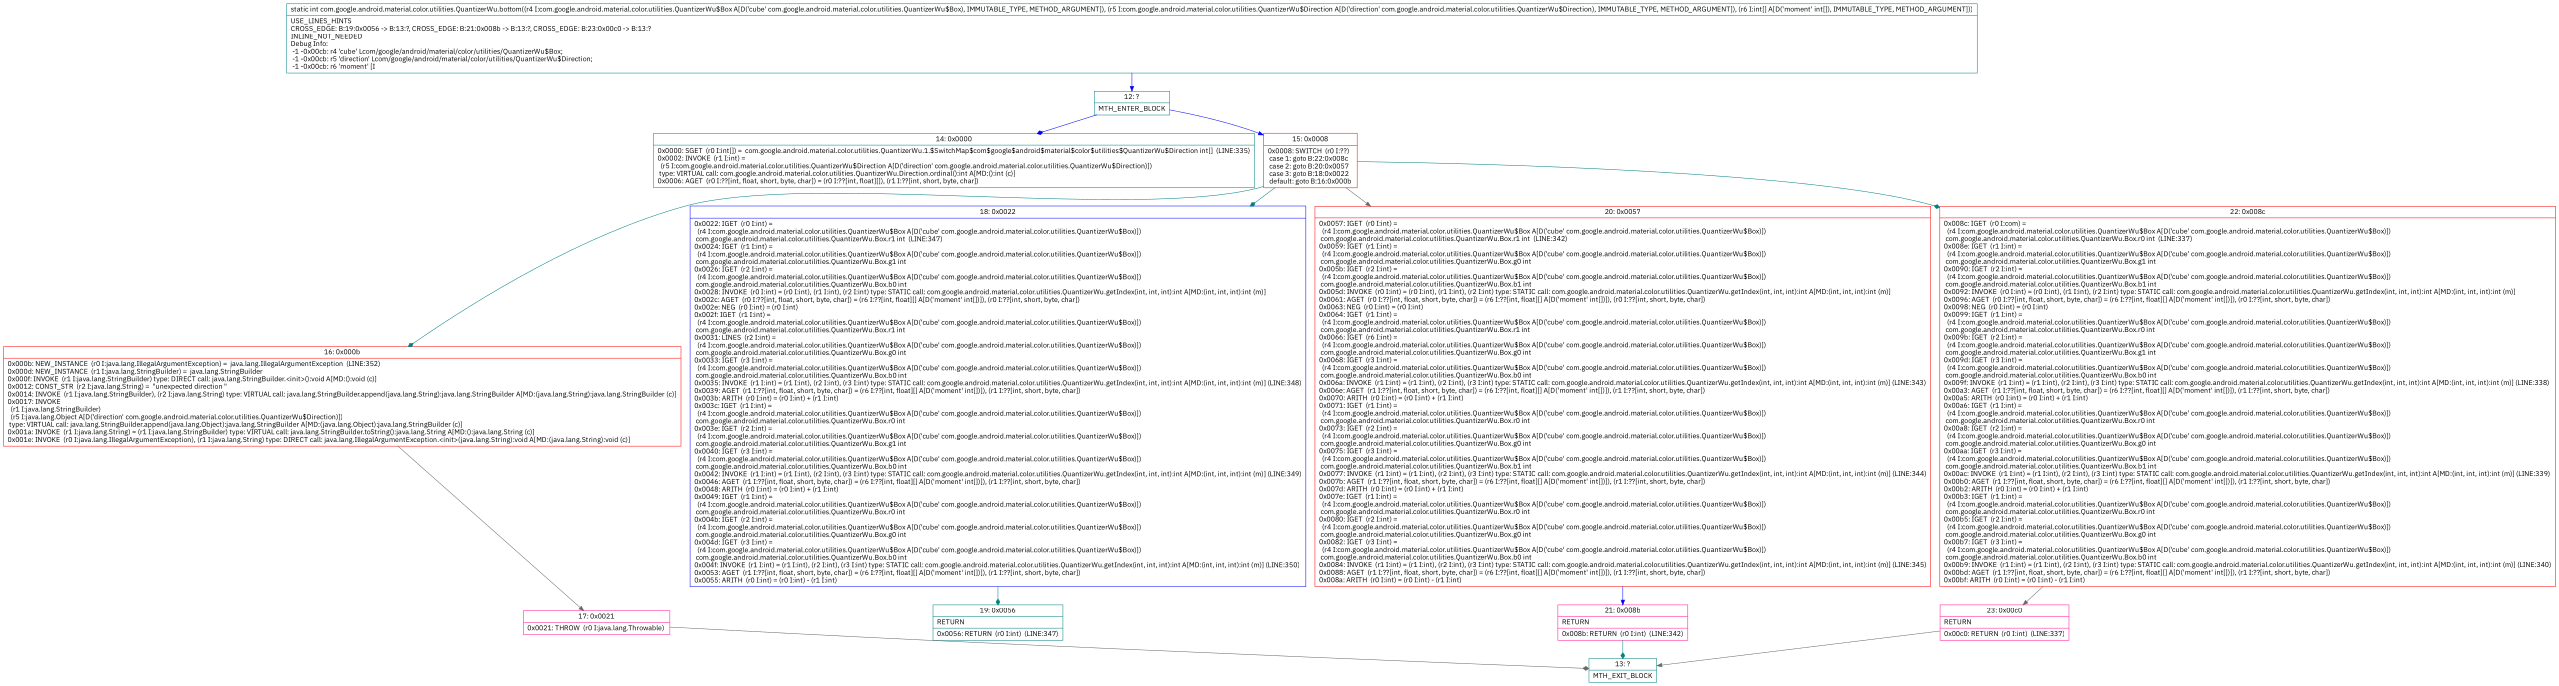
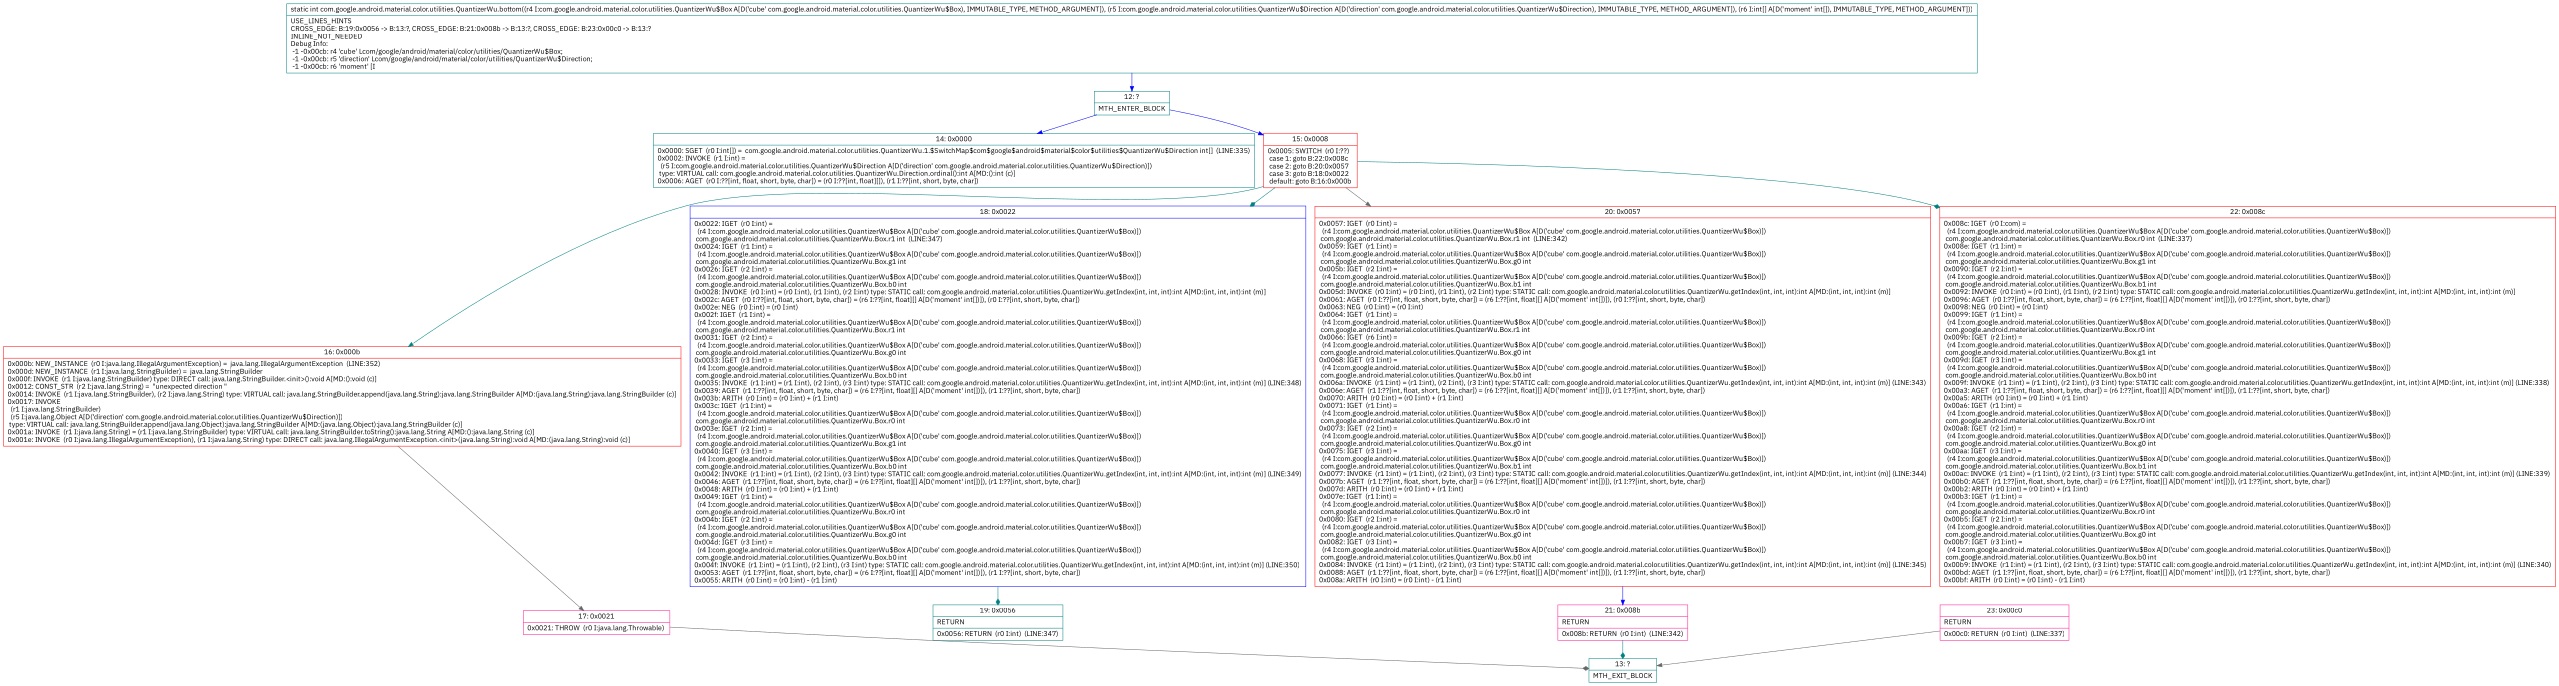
(1070, 123) -> (1070, 123)
(1309, 151) -> (1309, 151)
(822, 193) -> (822, 193)
(736, 338) -> (734, 338)
(2035, 594) -> none
